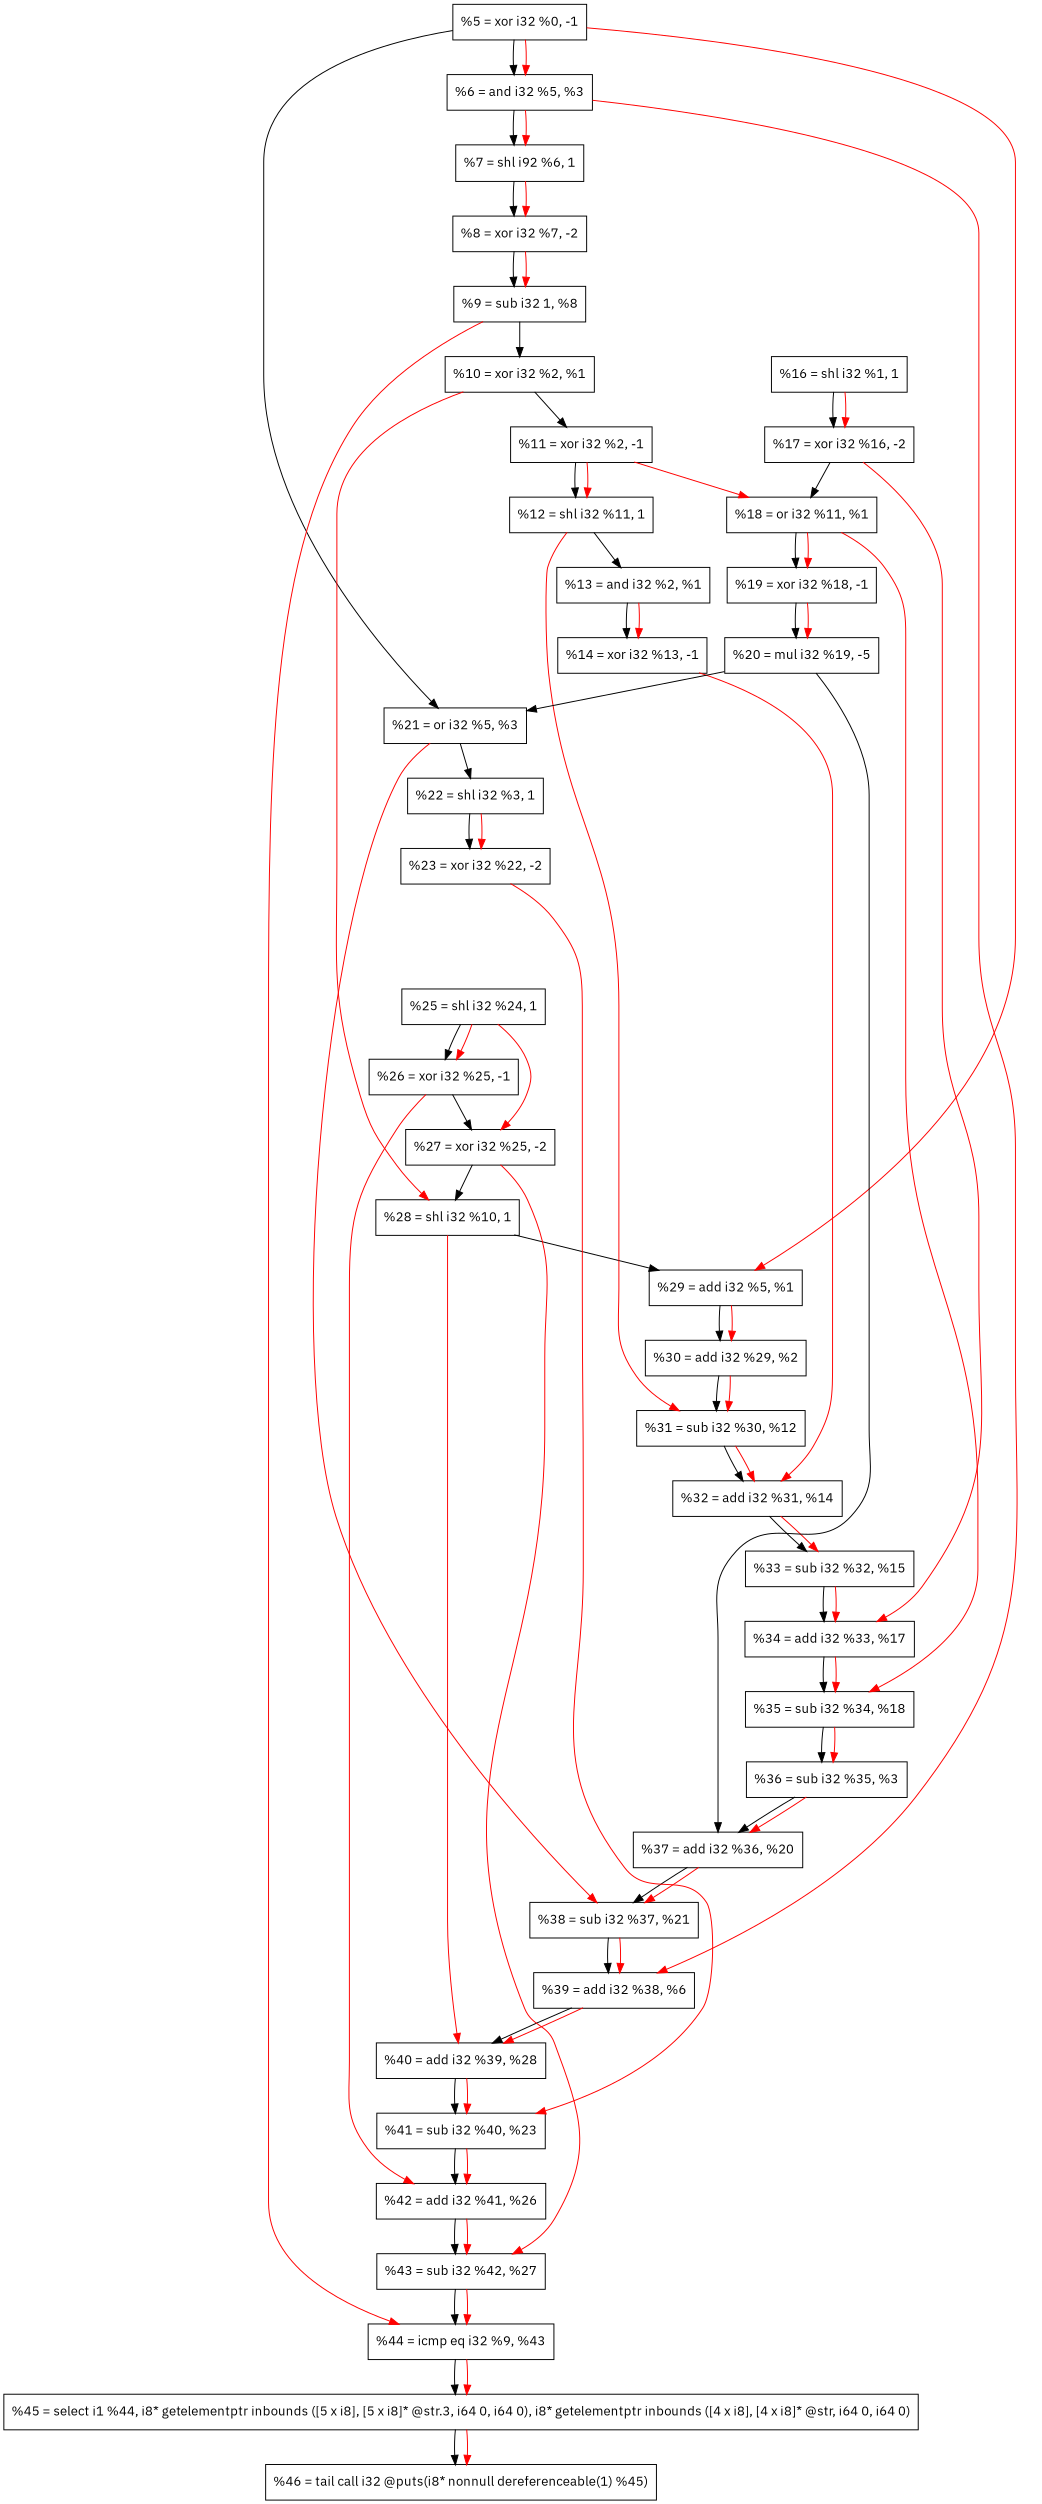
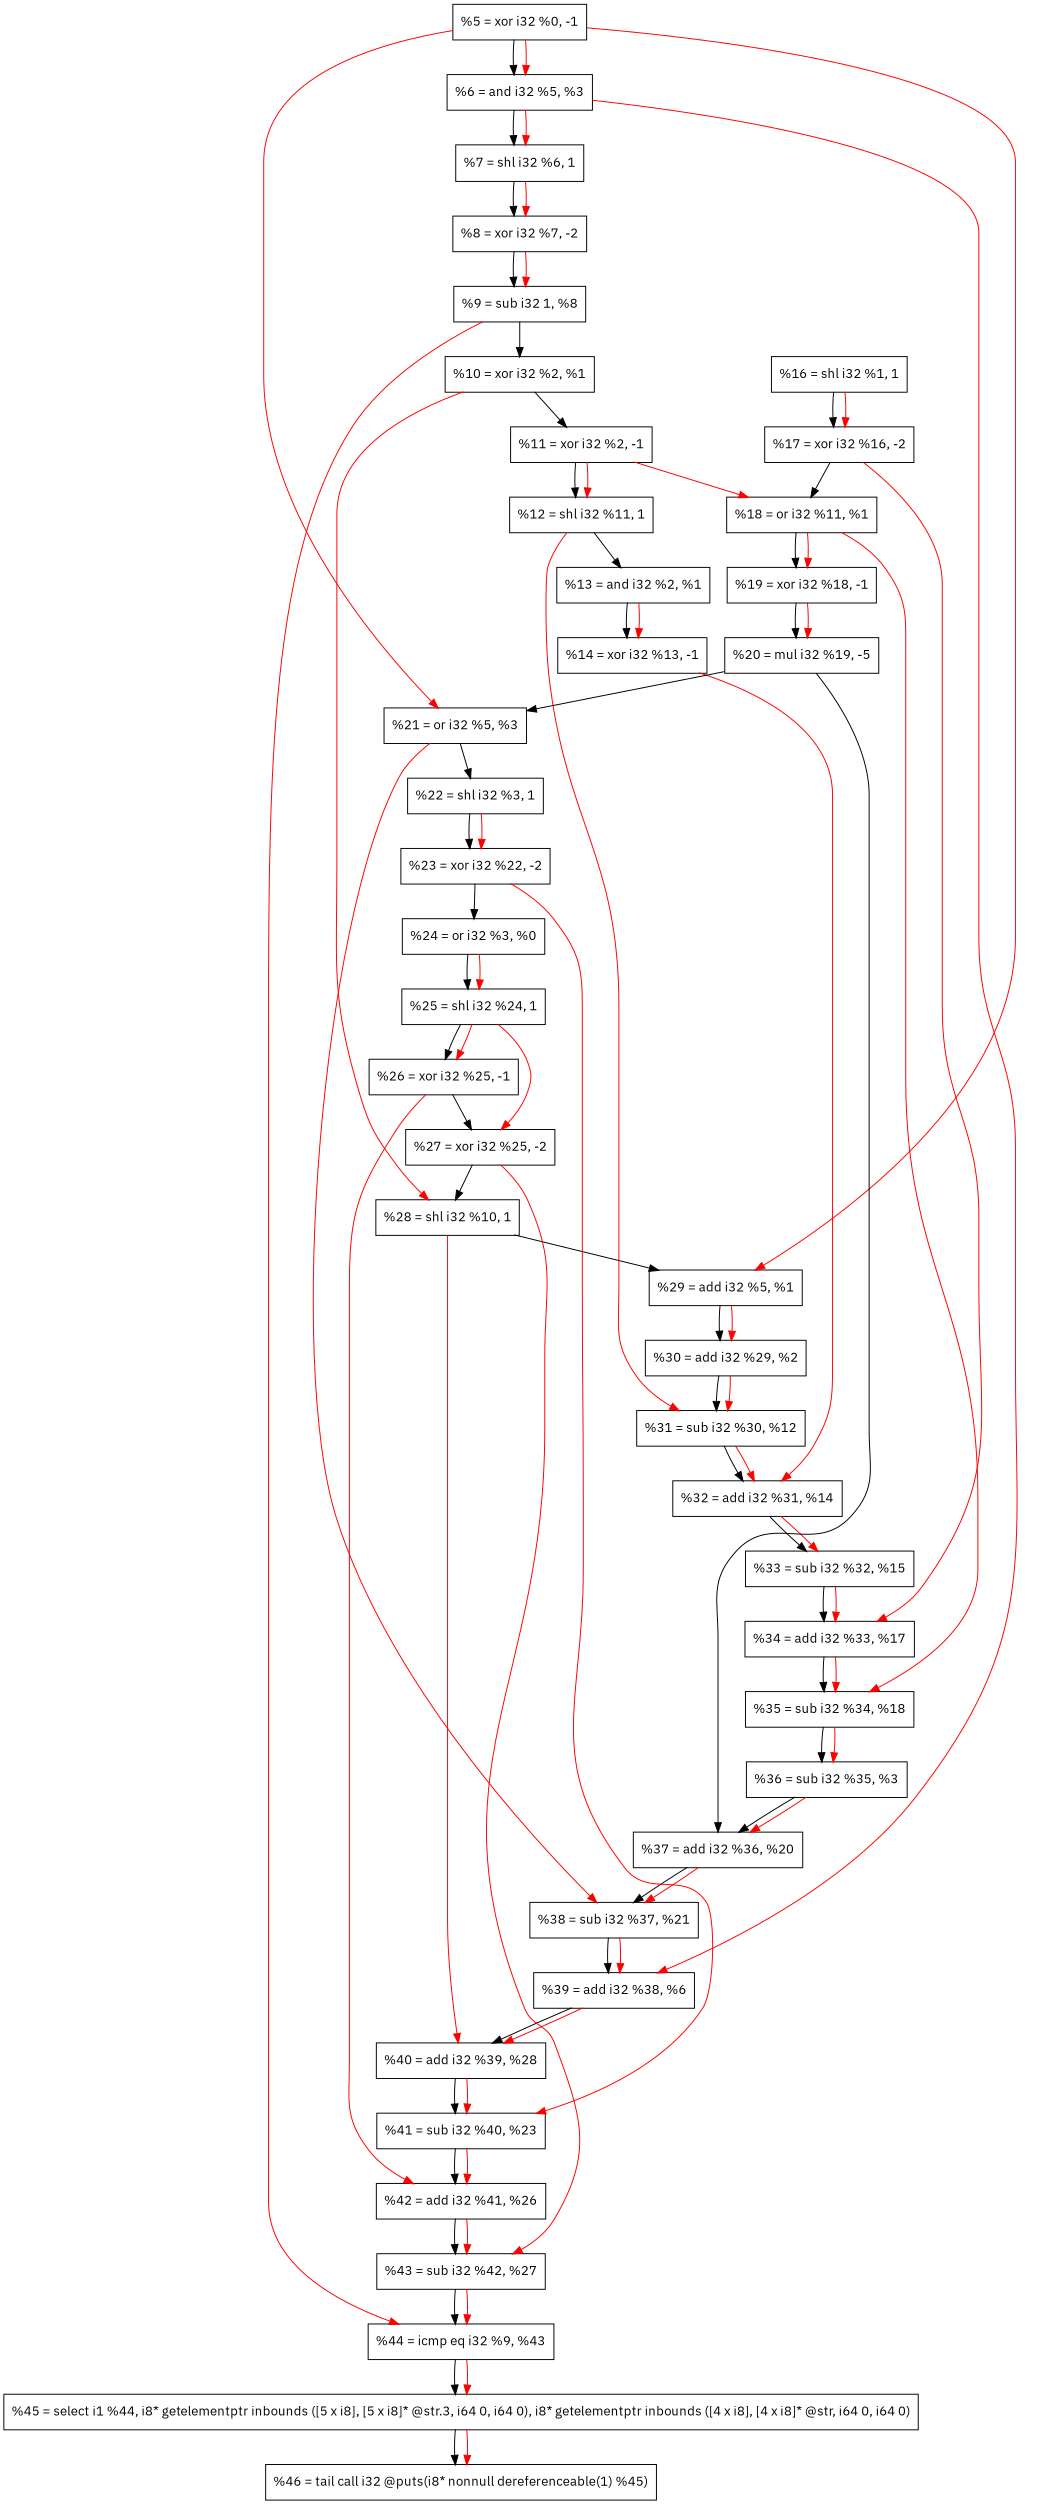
(520, 163) -> (520, 163)
(264, 331) -> (264, 331)
none -> (474, 937)
